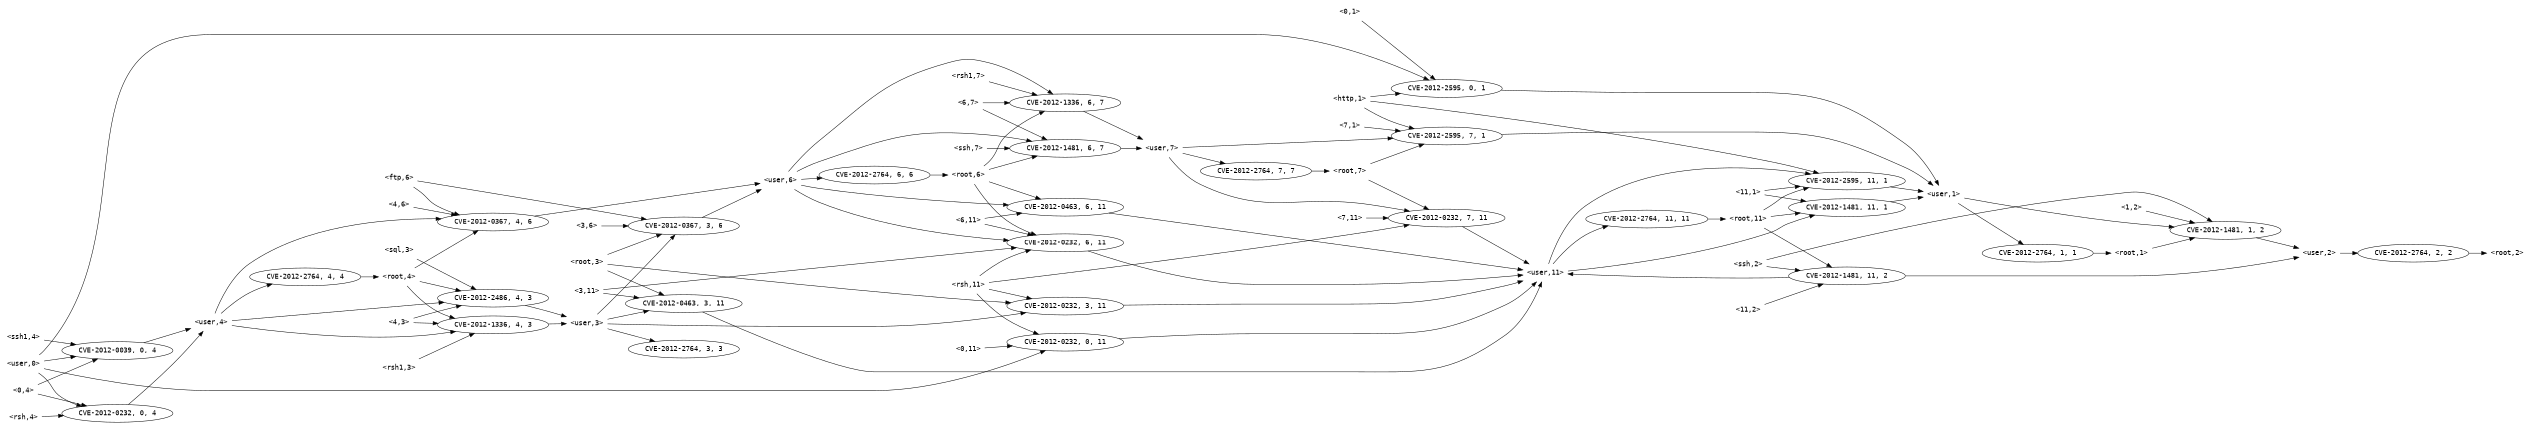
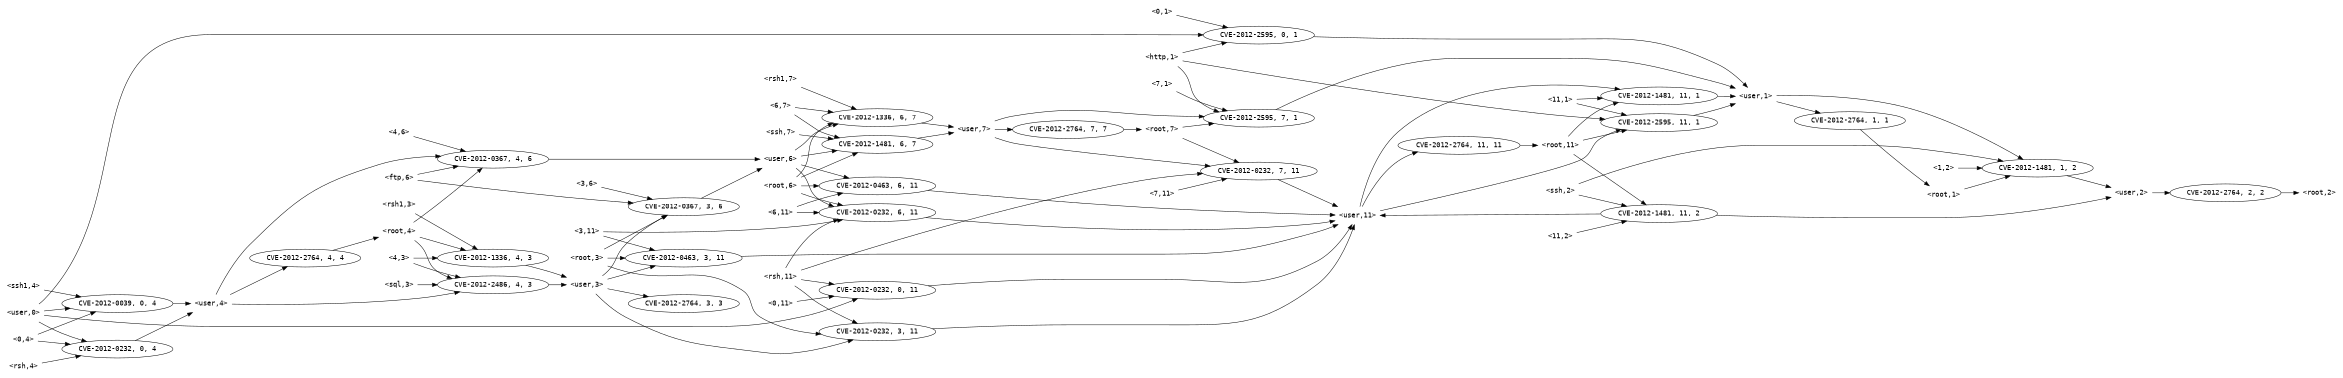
(875, 175) -> none
(341, 336) -> none
